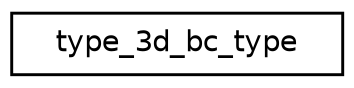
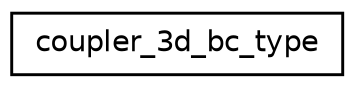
(177, 44) -> (177, 44)
